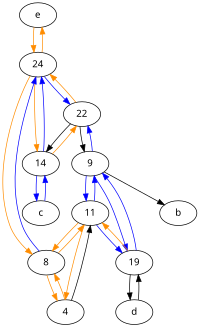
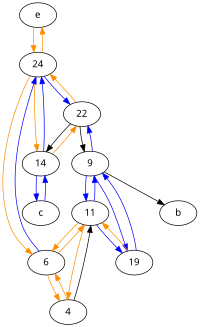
(46, 263) -> (46, 263)
(134, 312) -> none
